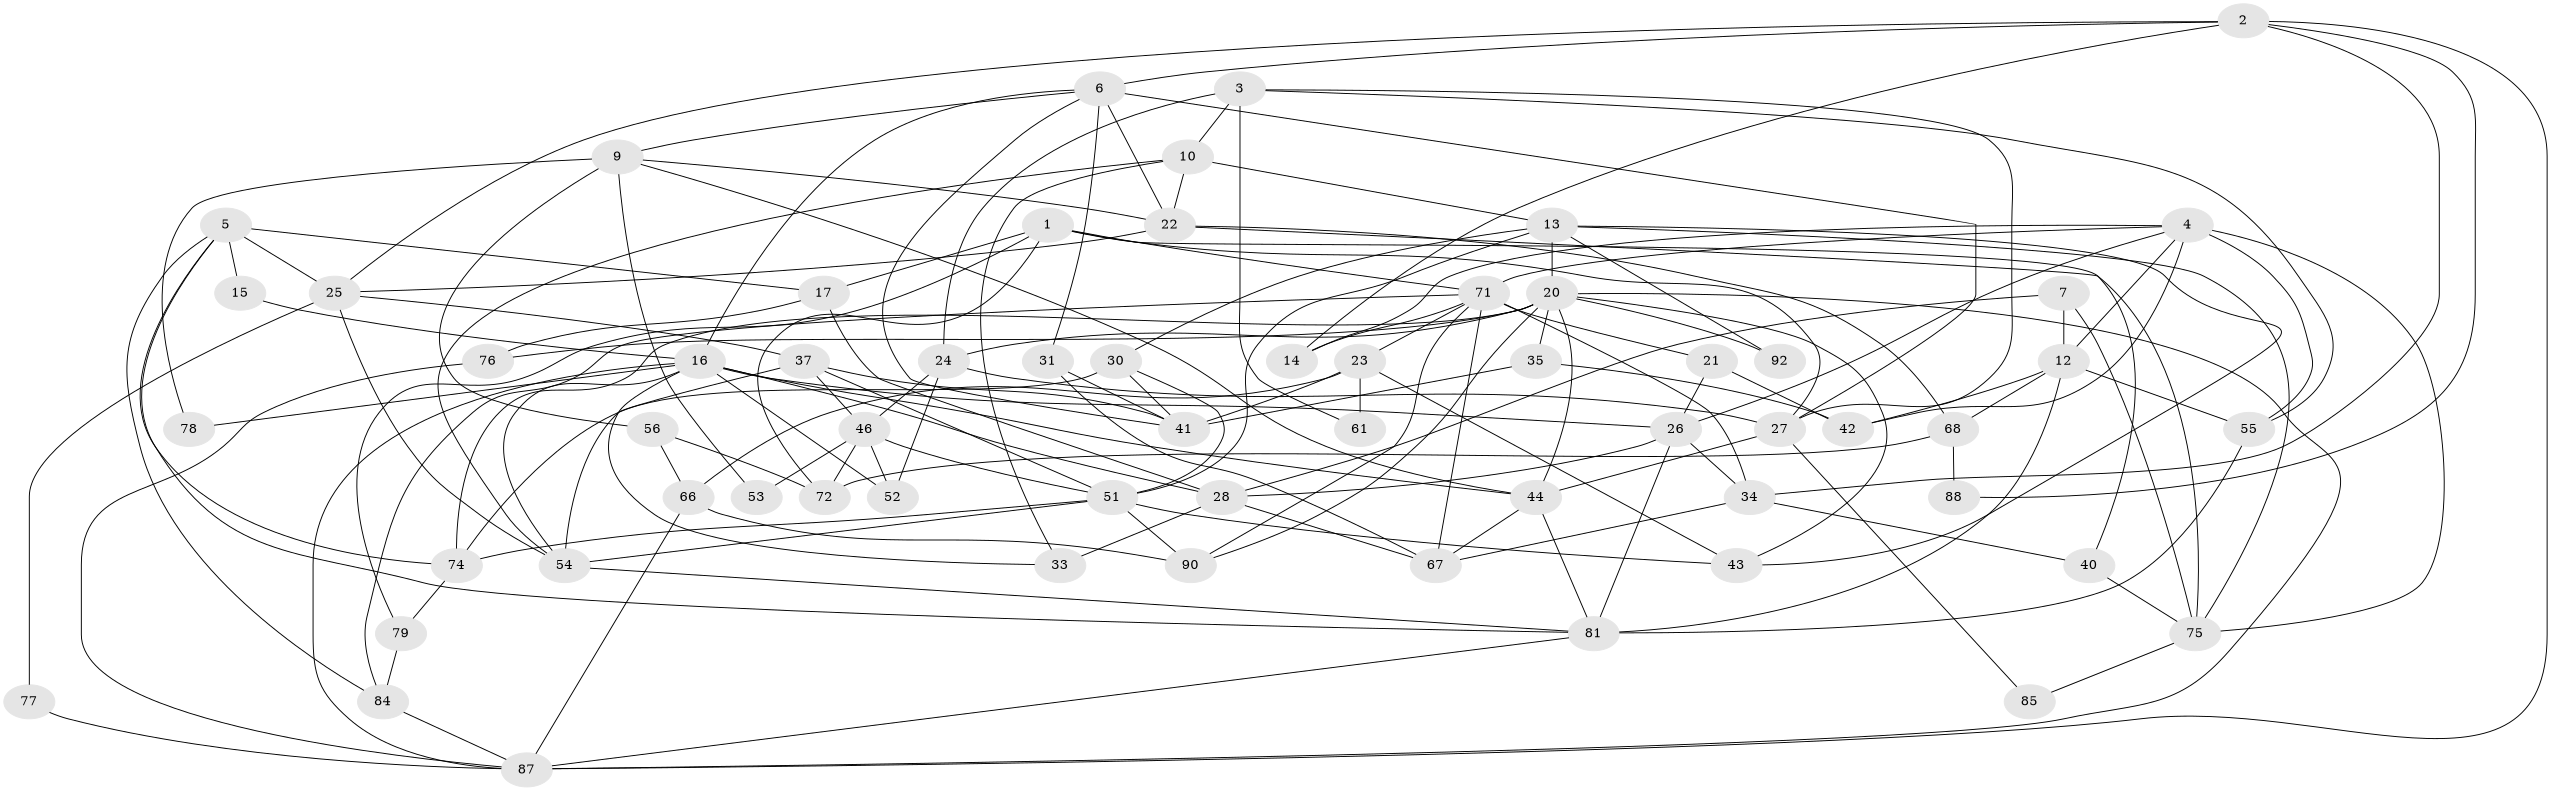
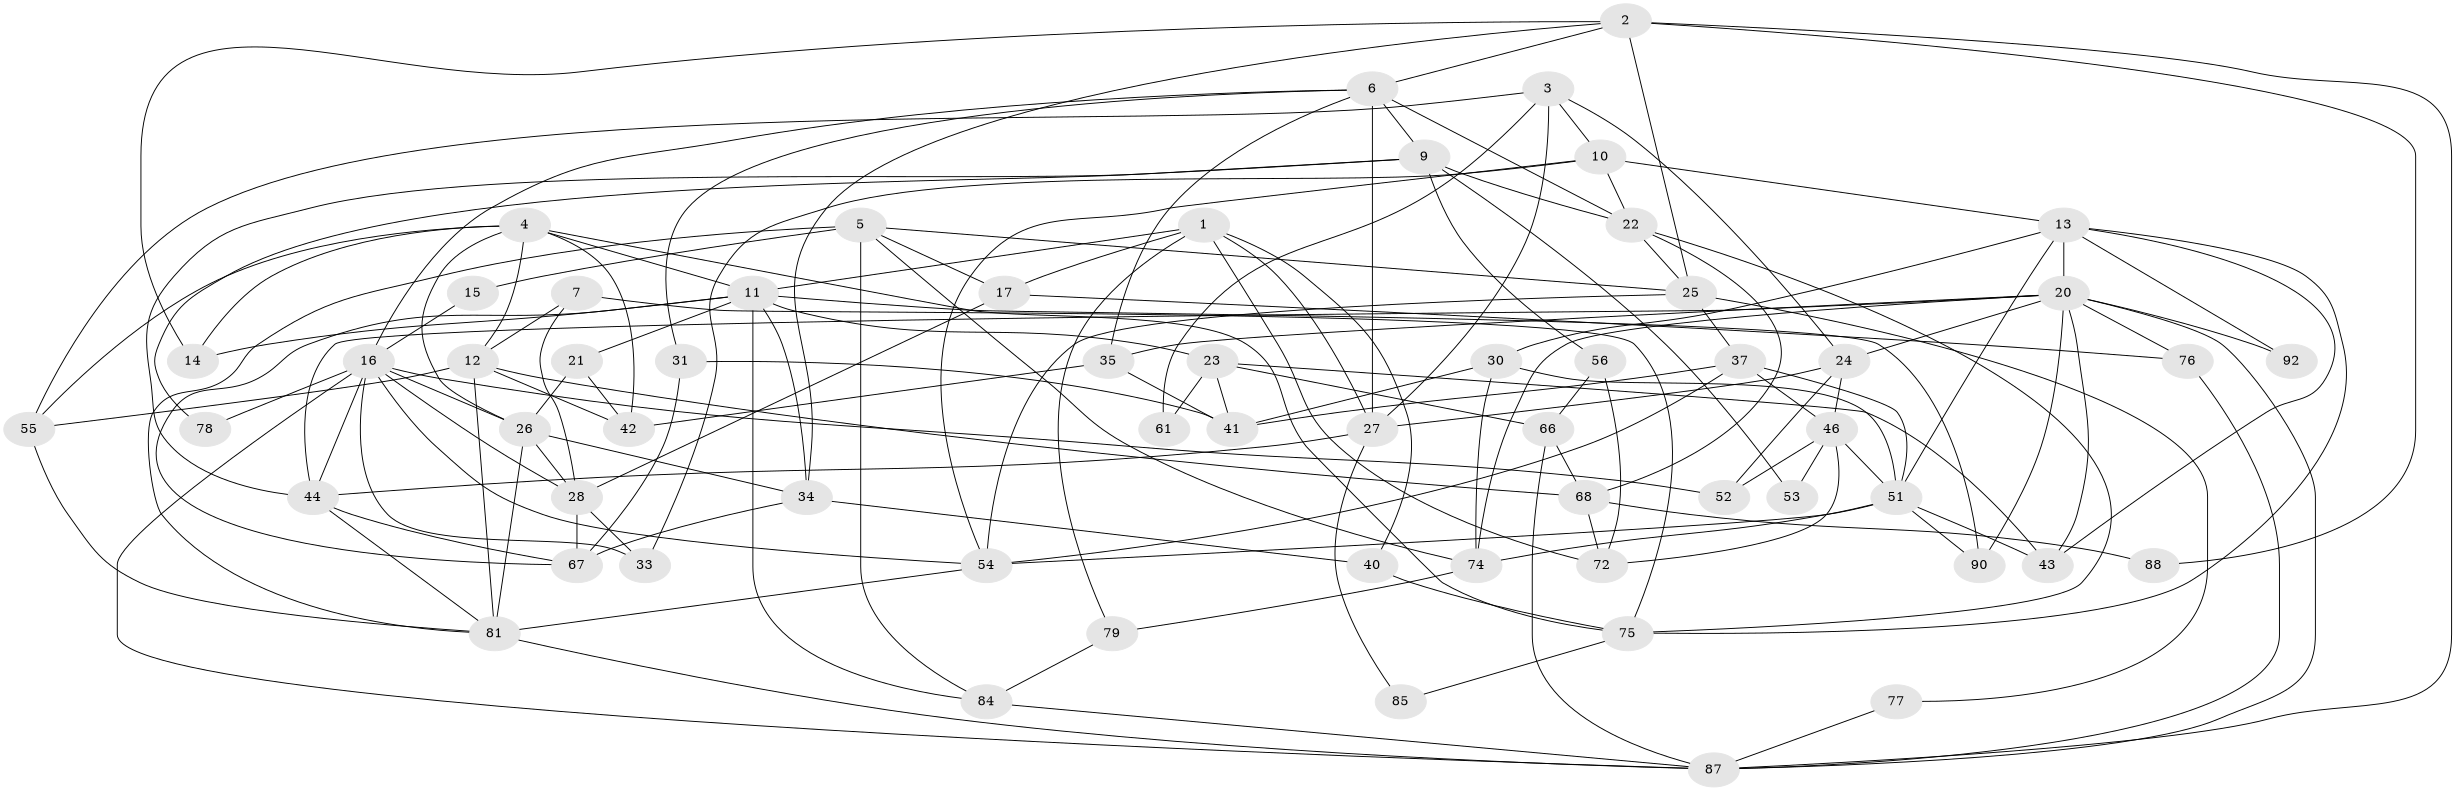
(1484, 293) -> (753, 293)
(883, 310) -> (1192, 186)
(936, 540) -> (1566, 463)
